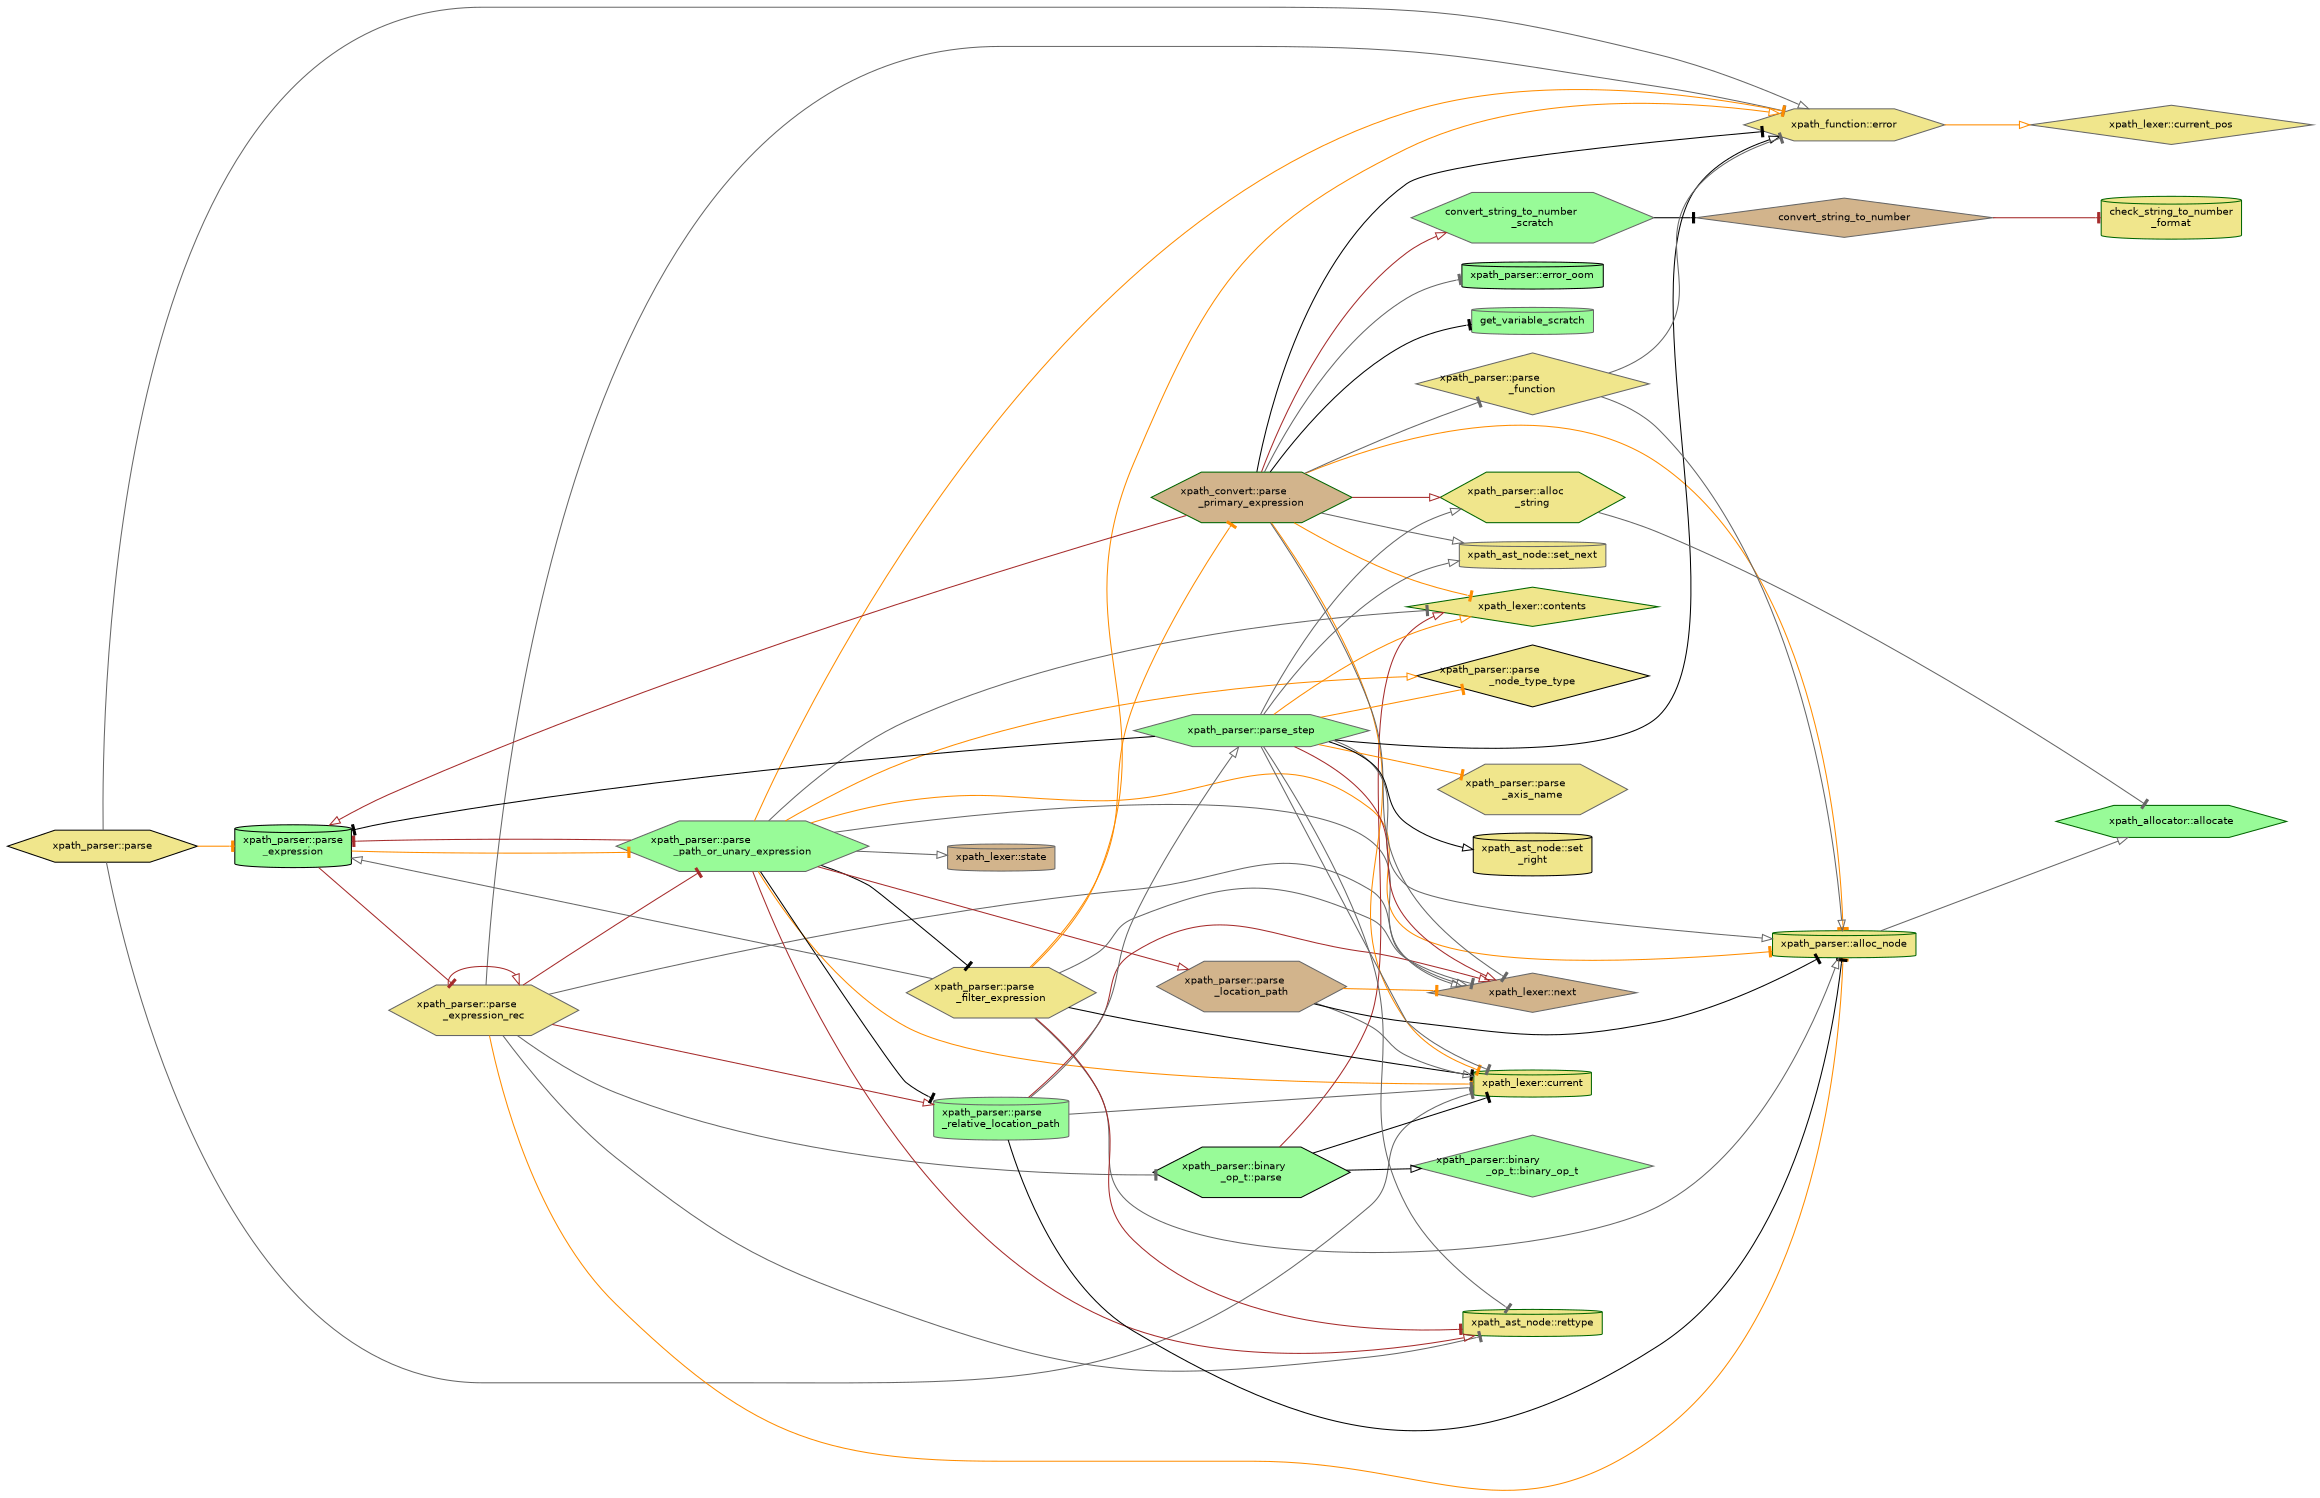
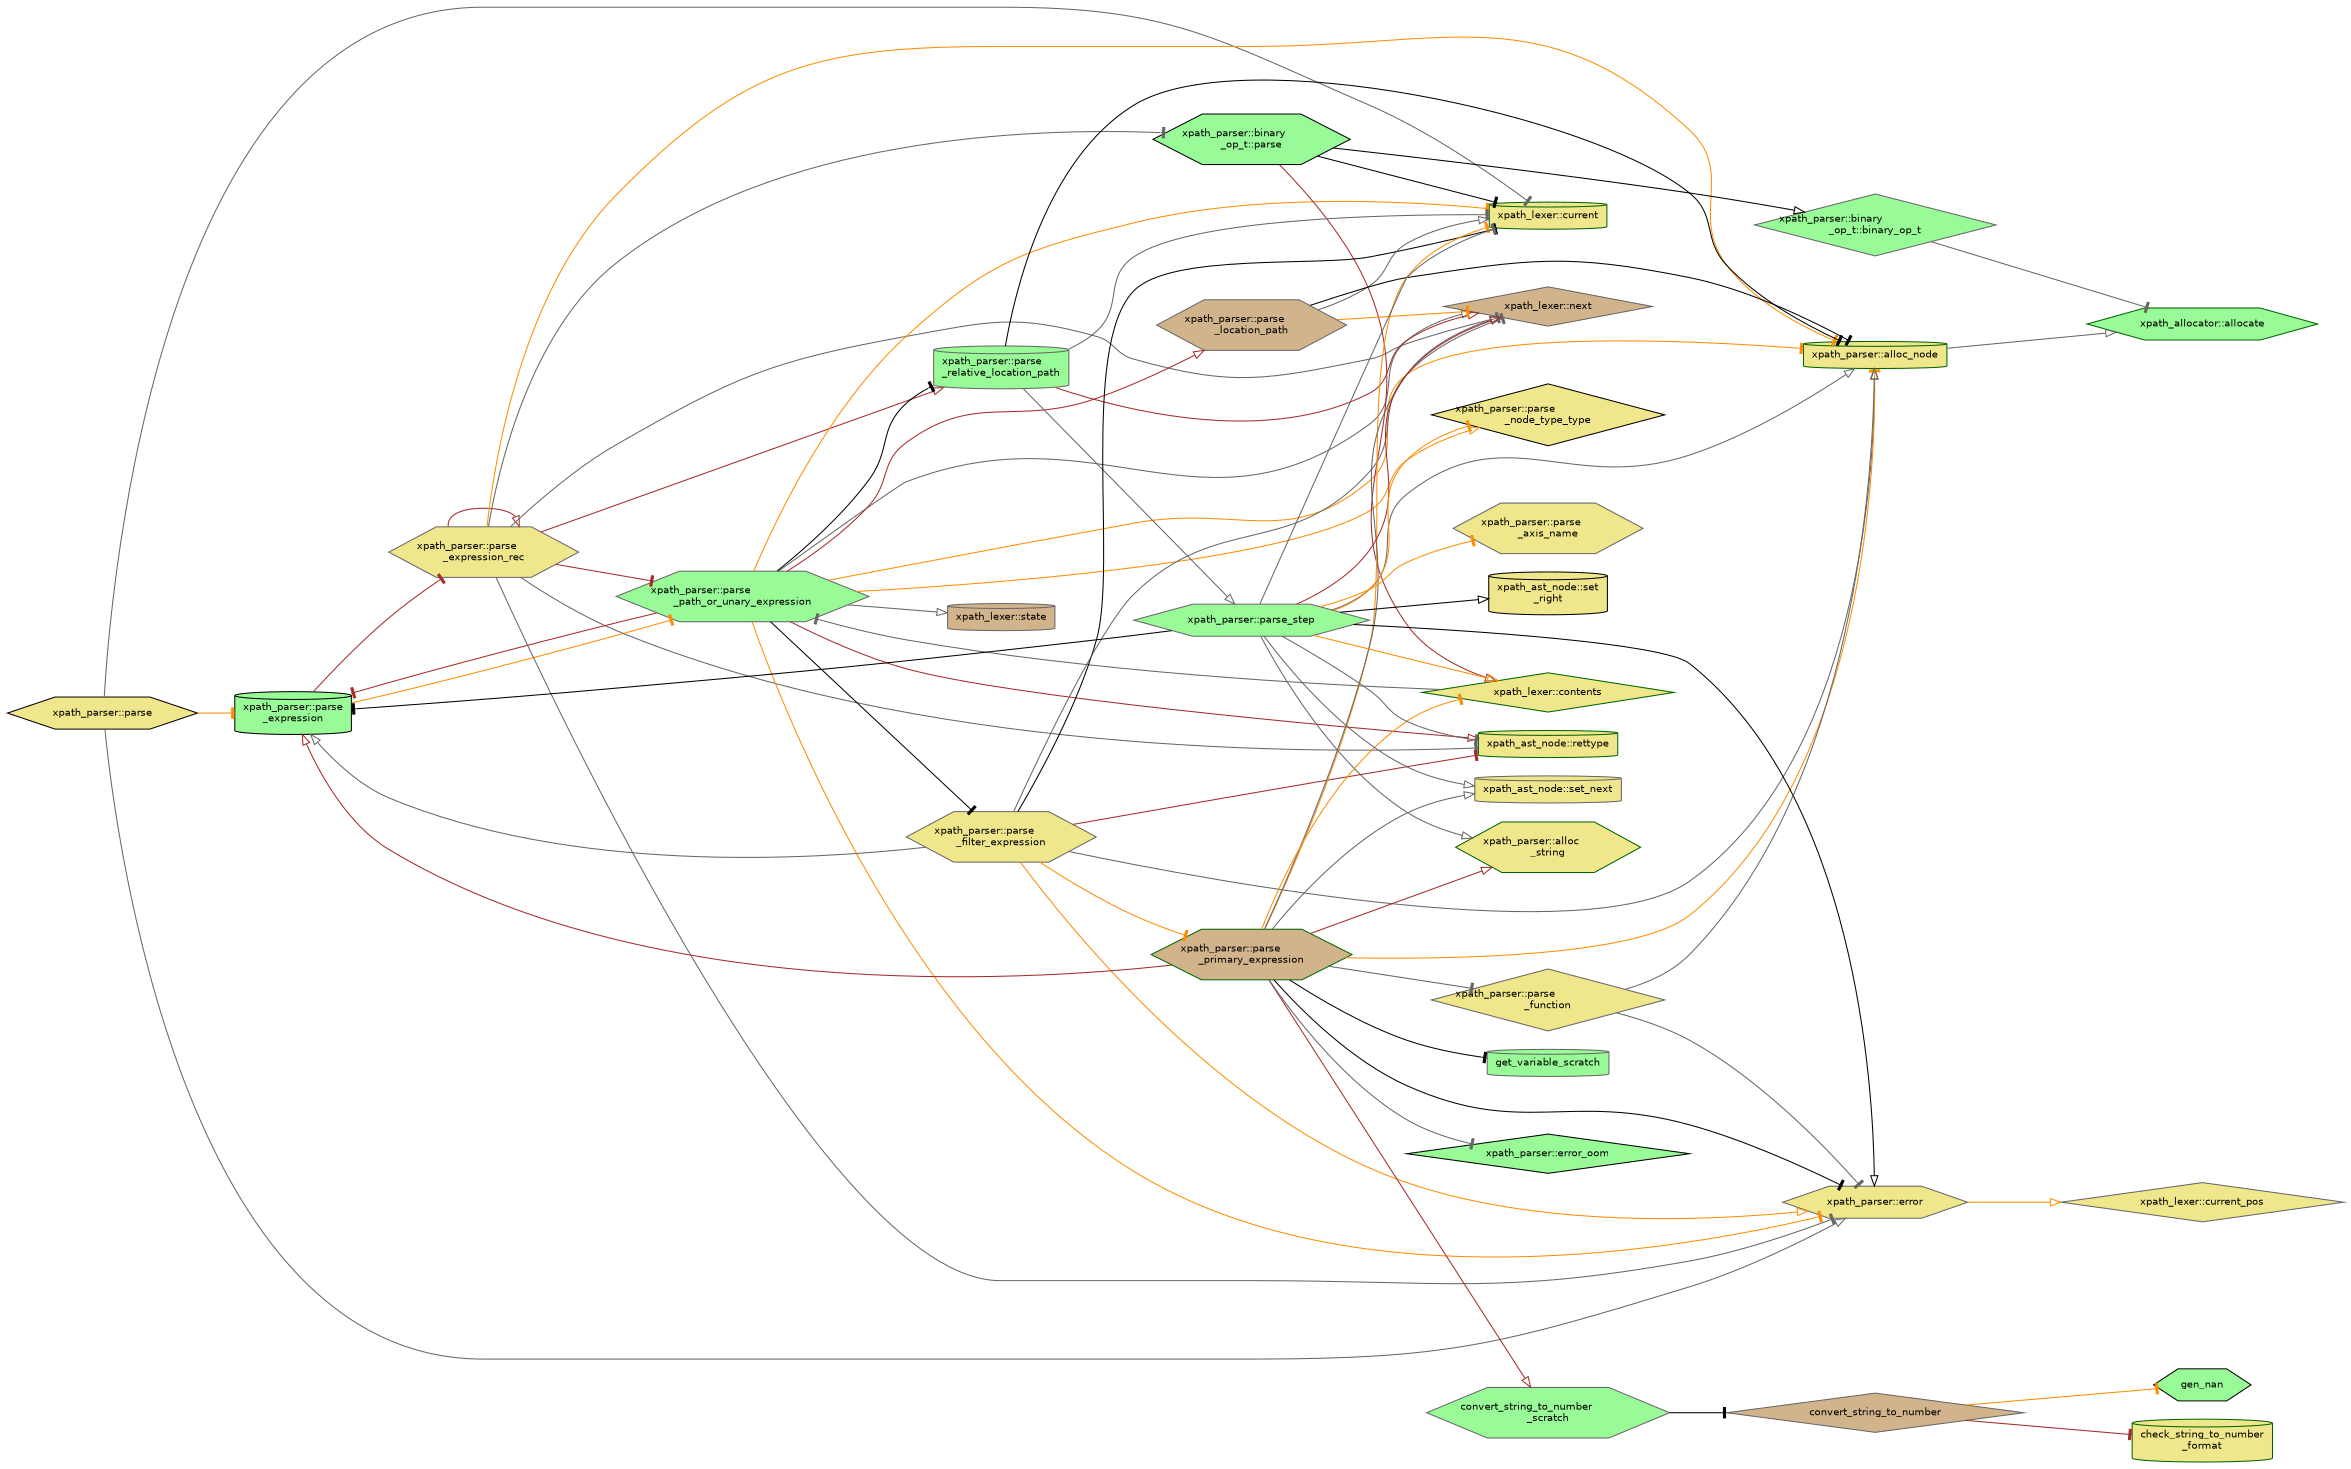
(1844, 125) -> (1875, 1202)
(1533, 276) -> (1548, 1154)
(1252, 497) -> (1252, 955)
(1879, 641) -> (2037, 274)
(1077, 663) -> (1128, 669)
none -> (2202, 1385)
